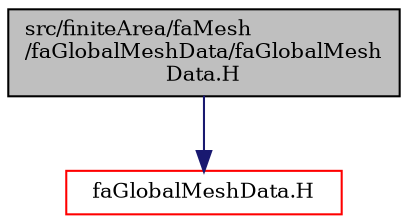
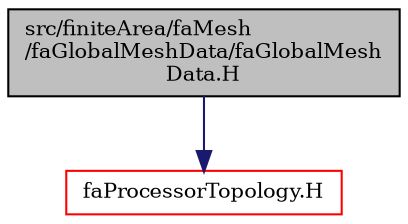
(204, 193) -> (204, 193)
